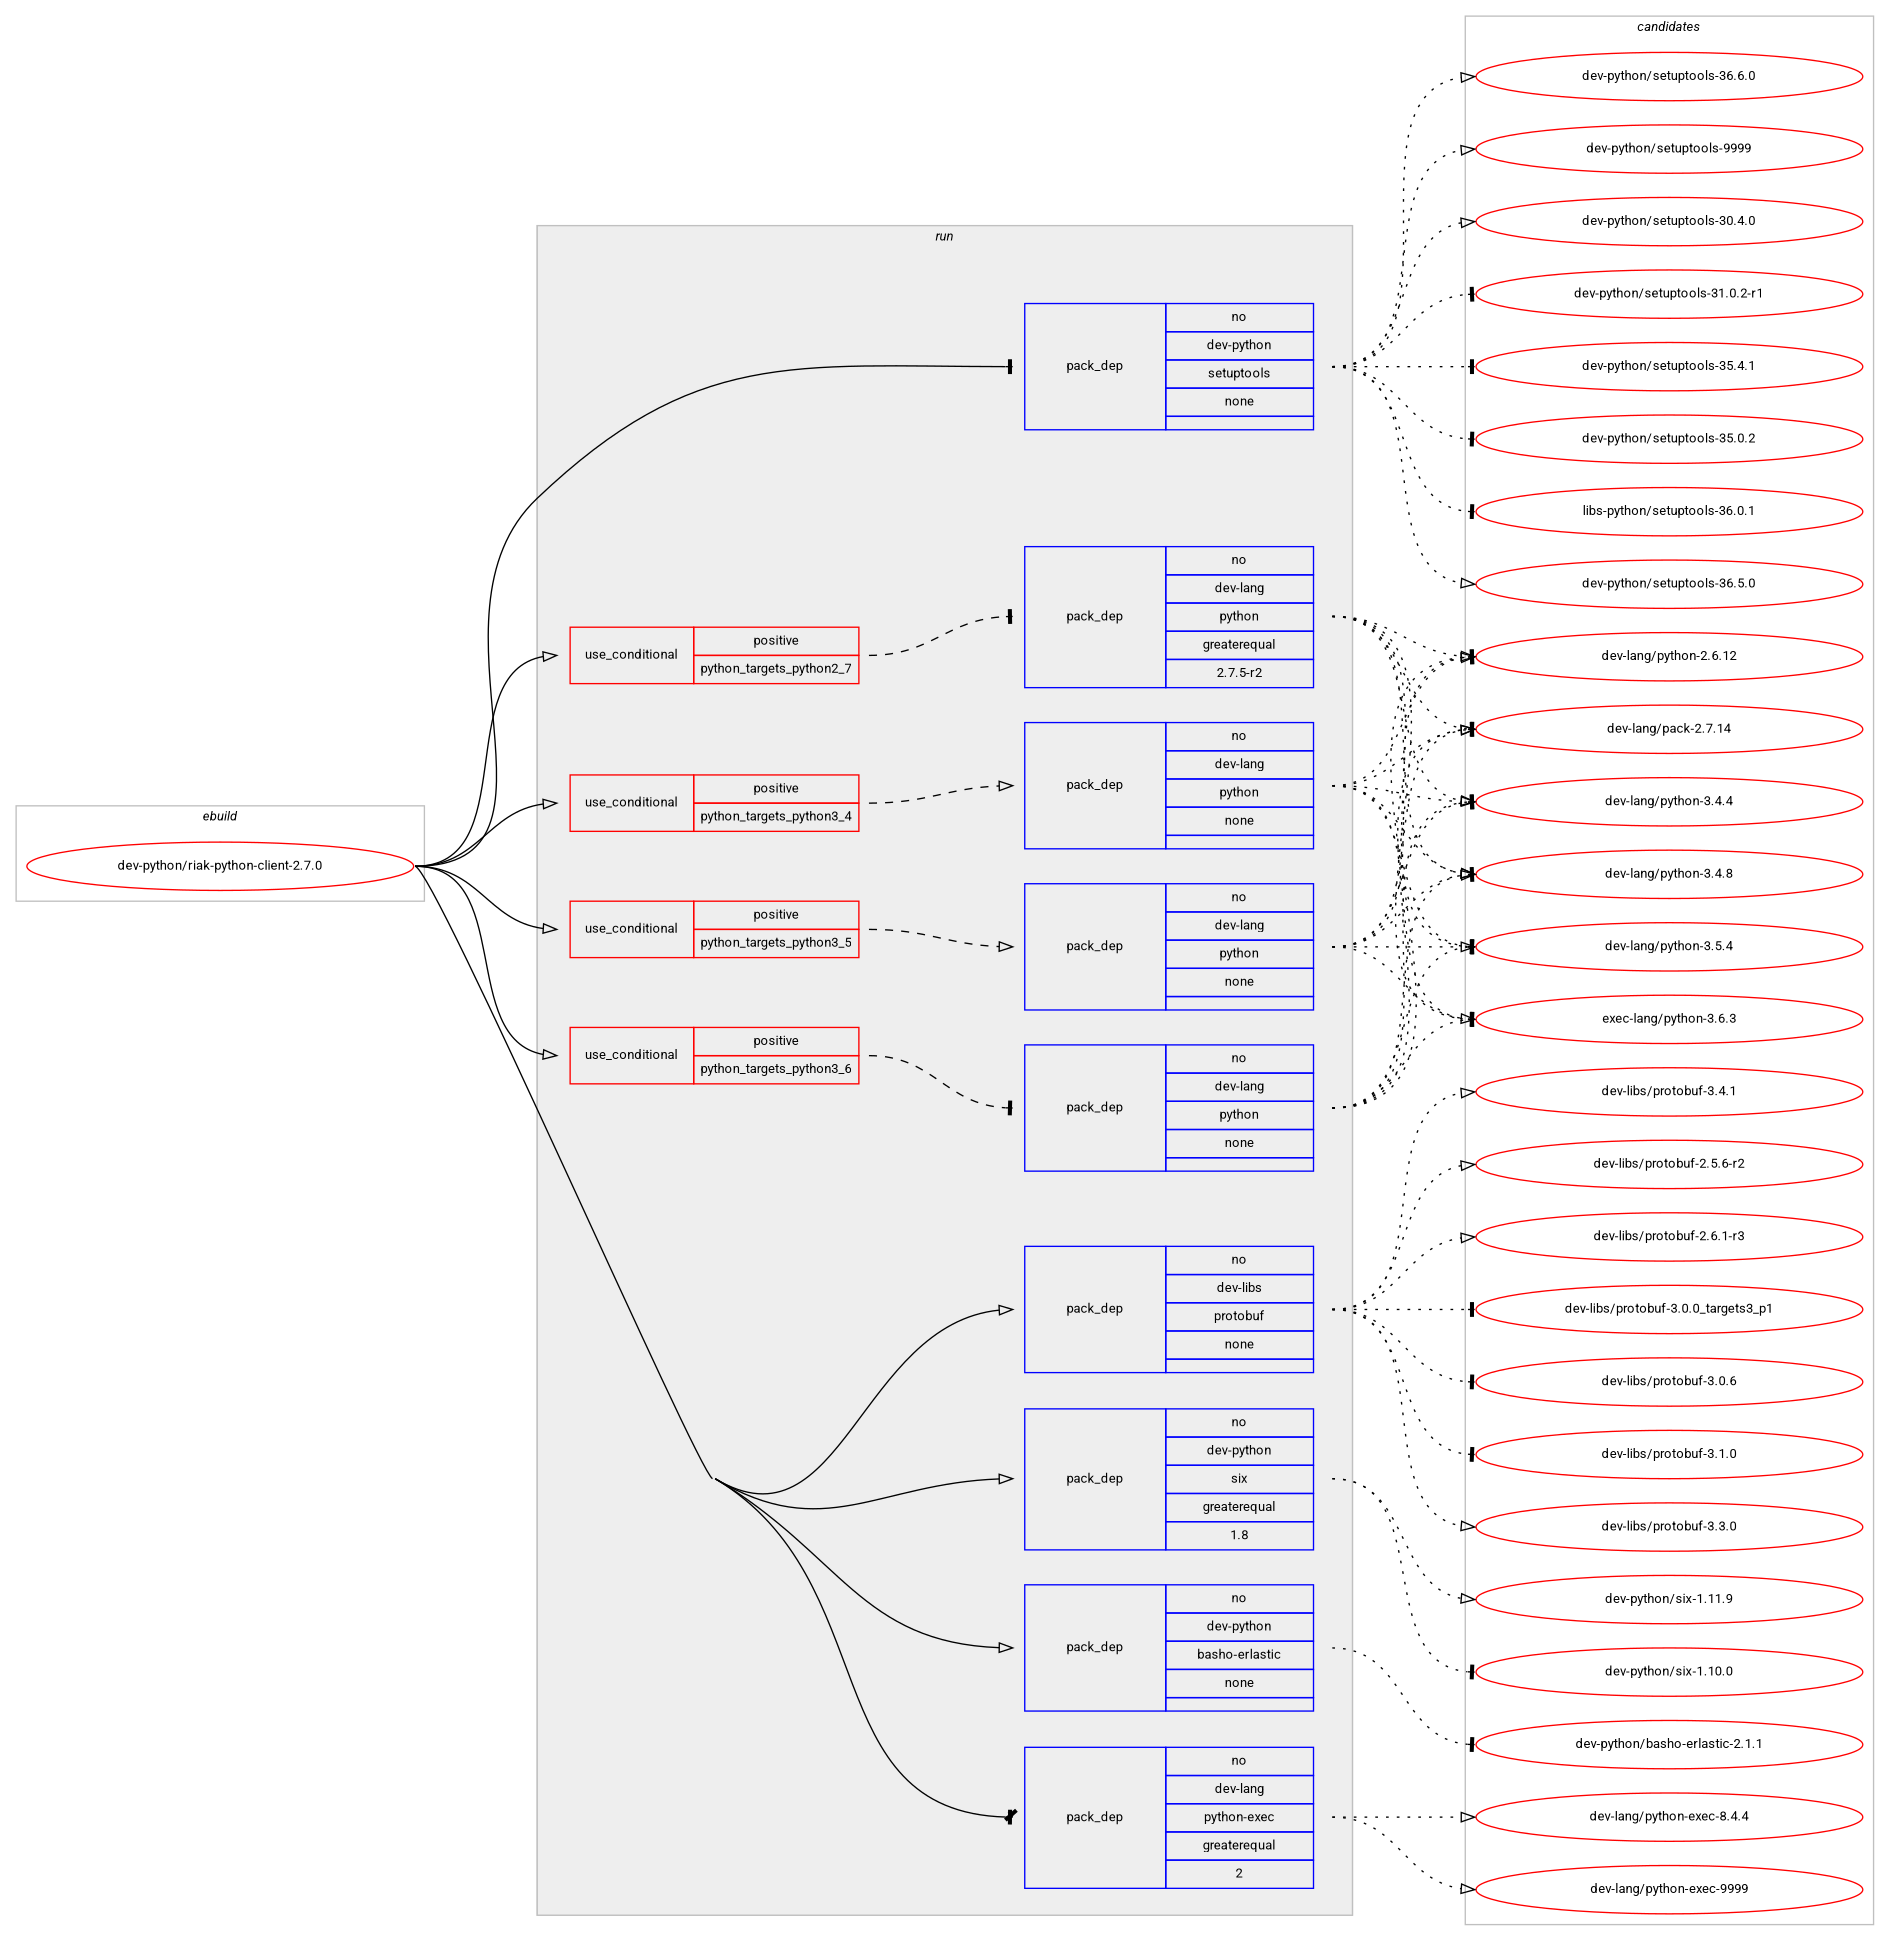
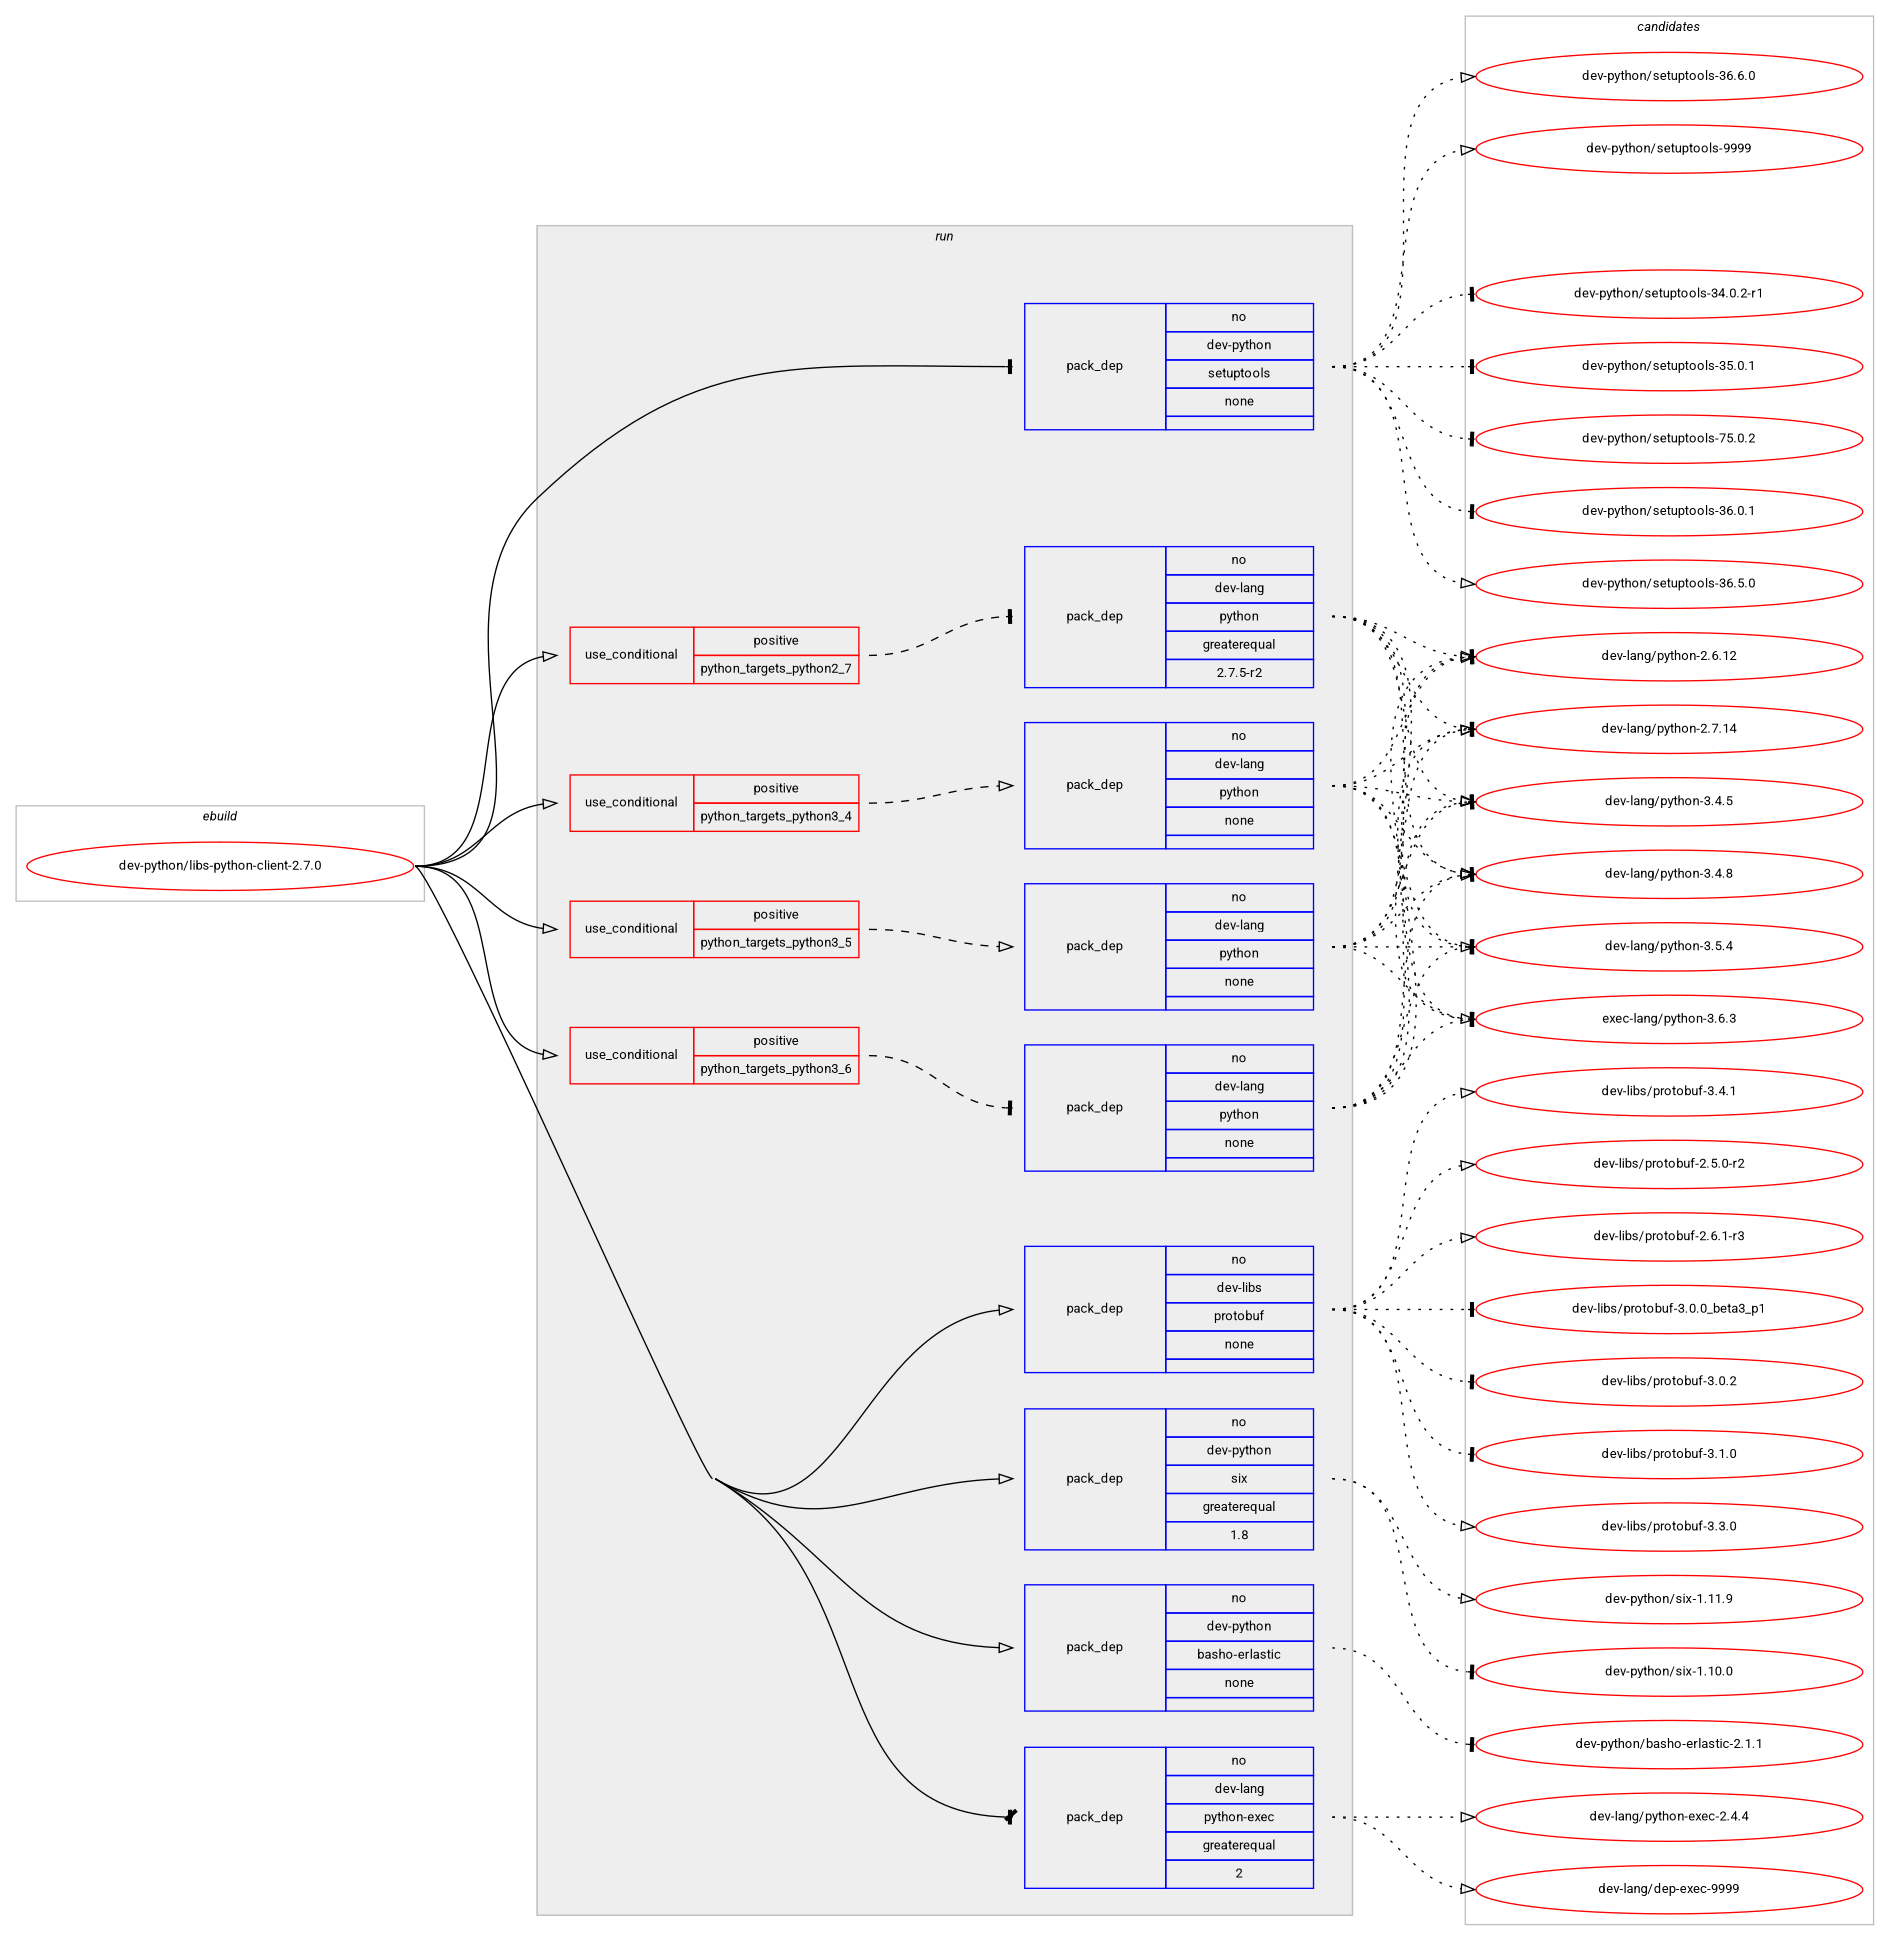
(1669, 222) -> none
(1669, 294) -> (1669, 294)
(1669, 367) -> (1669, 367)
(1669, 439) -> (1669, 439)
(1669, 512) -> (1669, 512)
(1669, 729) -> (1669, 729)
(1669, 802) -> (1669, 802)
(220, 866) -> (220, 866)
(1669, 1164) -> (1669, 1164)
(1669, 1309) -> (1669, 1309)
(1669, 1382) -> (1669, 1382)
(1669, 1817) -> (1669, 1817)
(1669, 1890) -> (1669, 1890)
